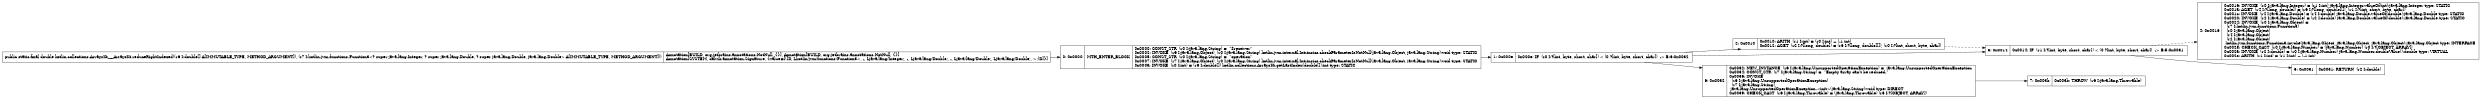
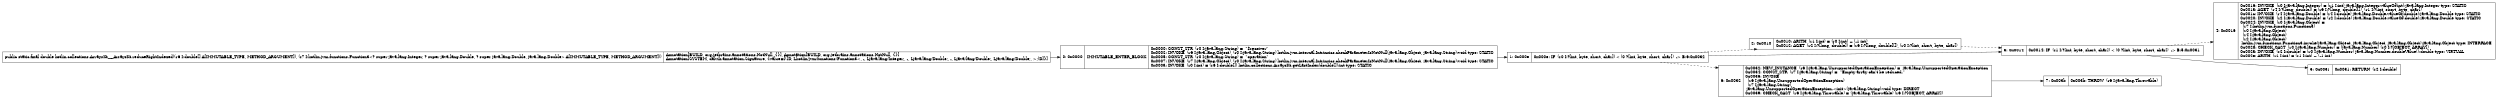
(1711, 51) -> (1727, 51)
(1109, 57) -> (1117, 57)
(1672, 65) -> (1688, 65)
